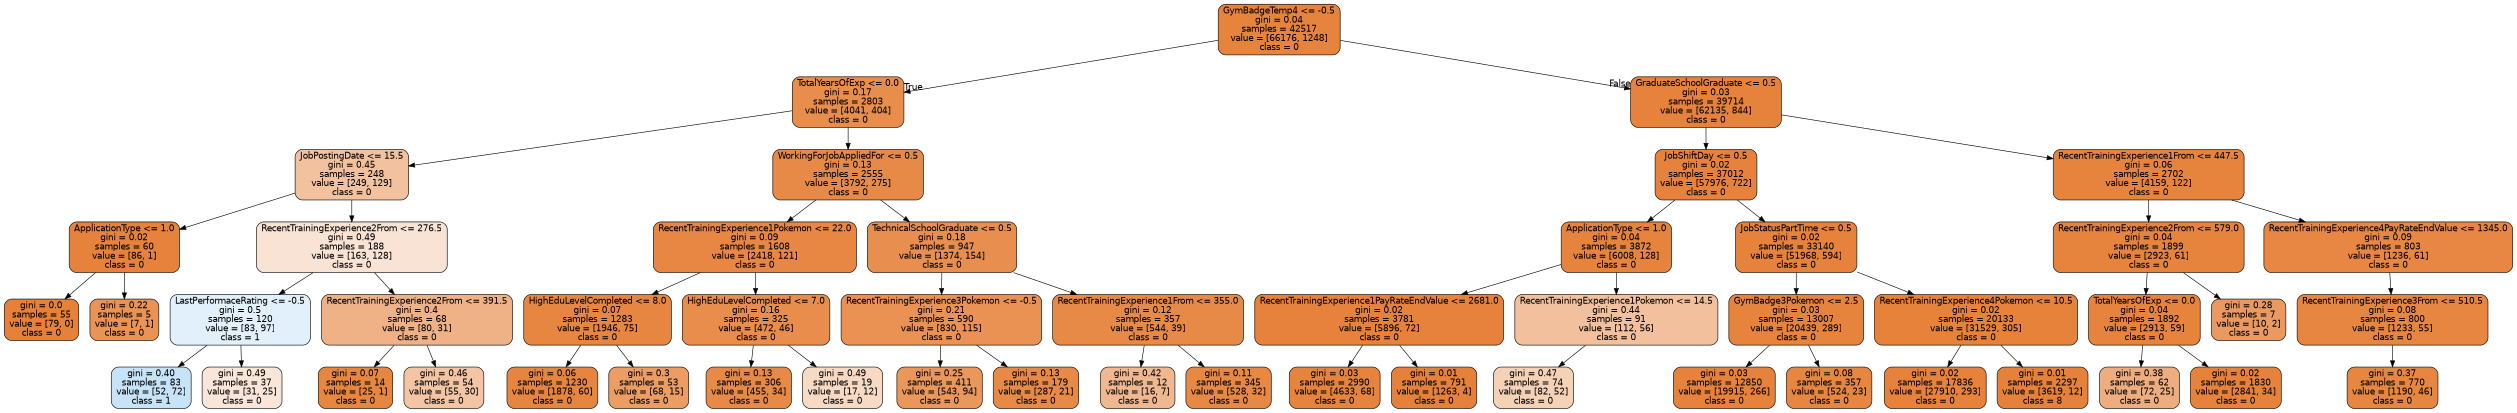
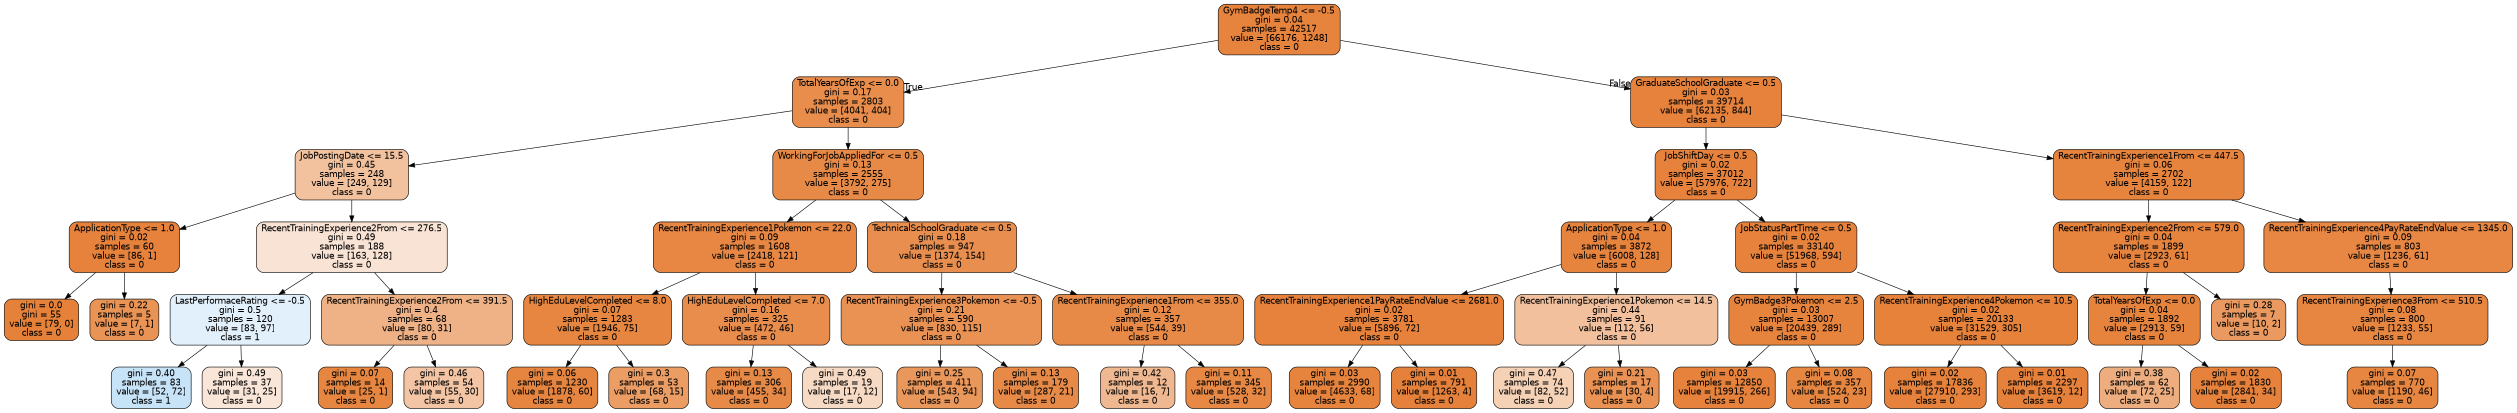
(41, 320) -> (41, 320)
none -> (1622, 388)
(2043, 388) -> (2043, 388)
(2393, 388) -> (2393, 388)
